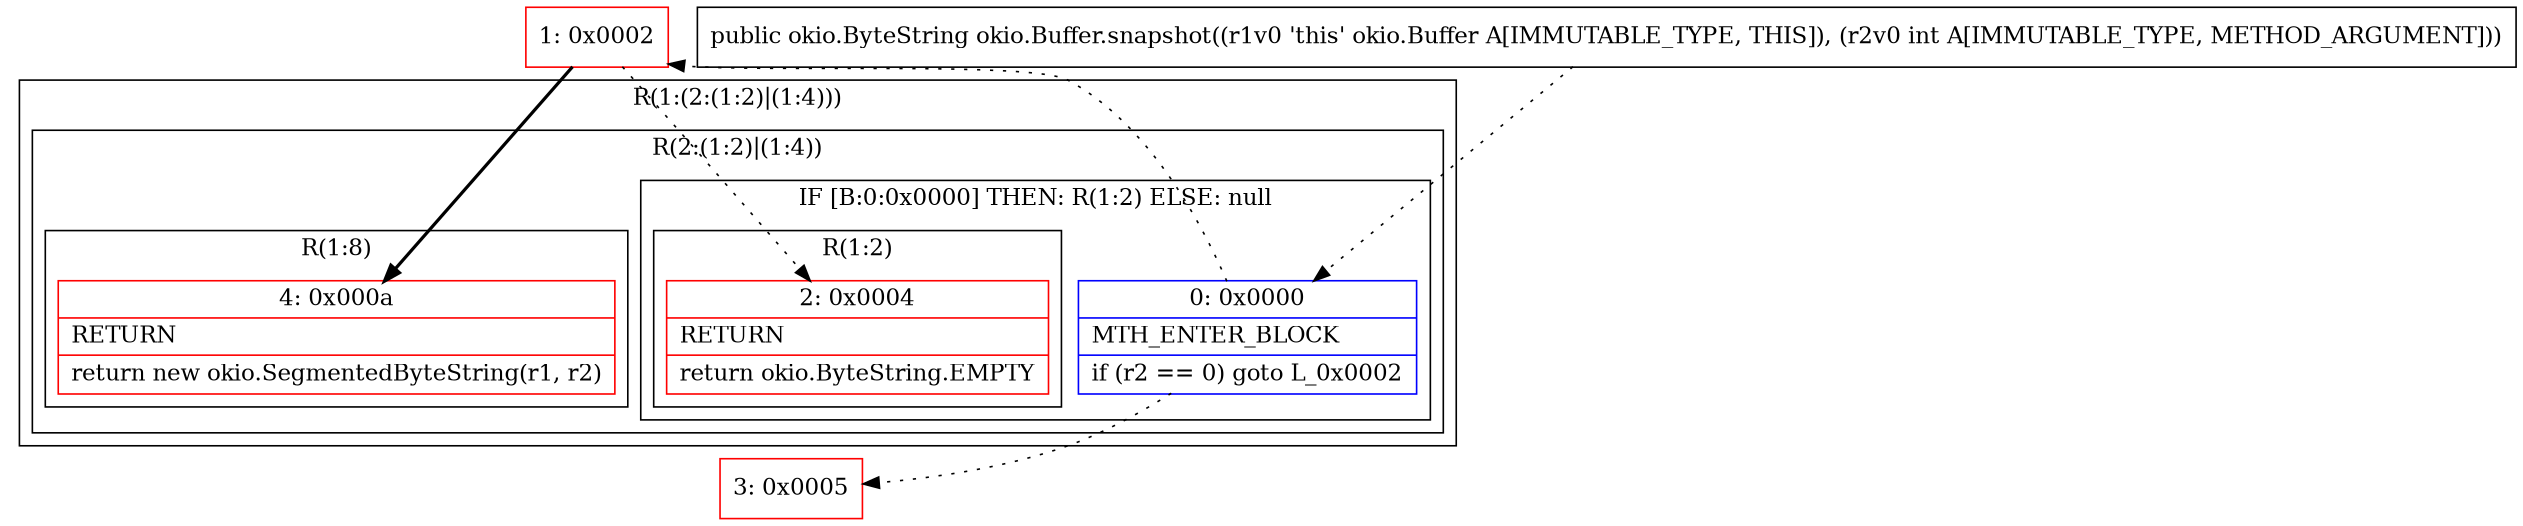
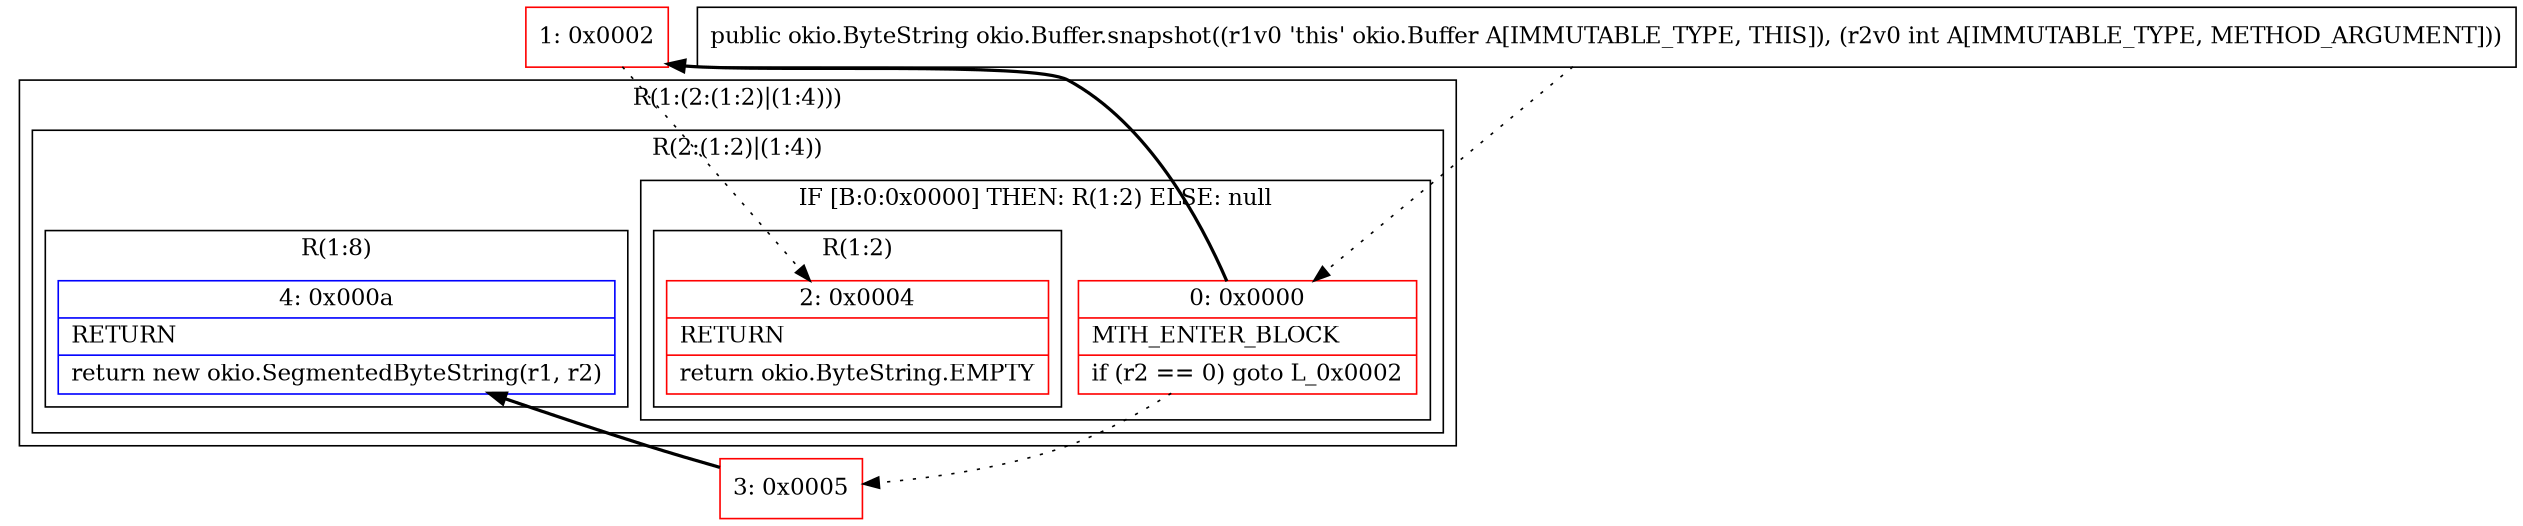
(991, 70) -> (991, 70)
(484, 168) -> (574, 422)
(337, 337) -> (337, 337)
(1248, 337) -> (1248, 337)
